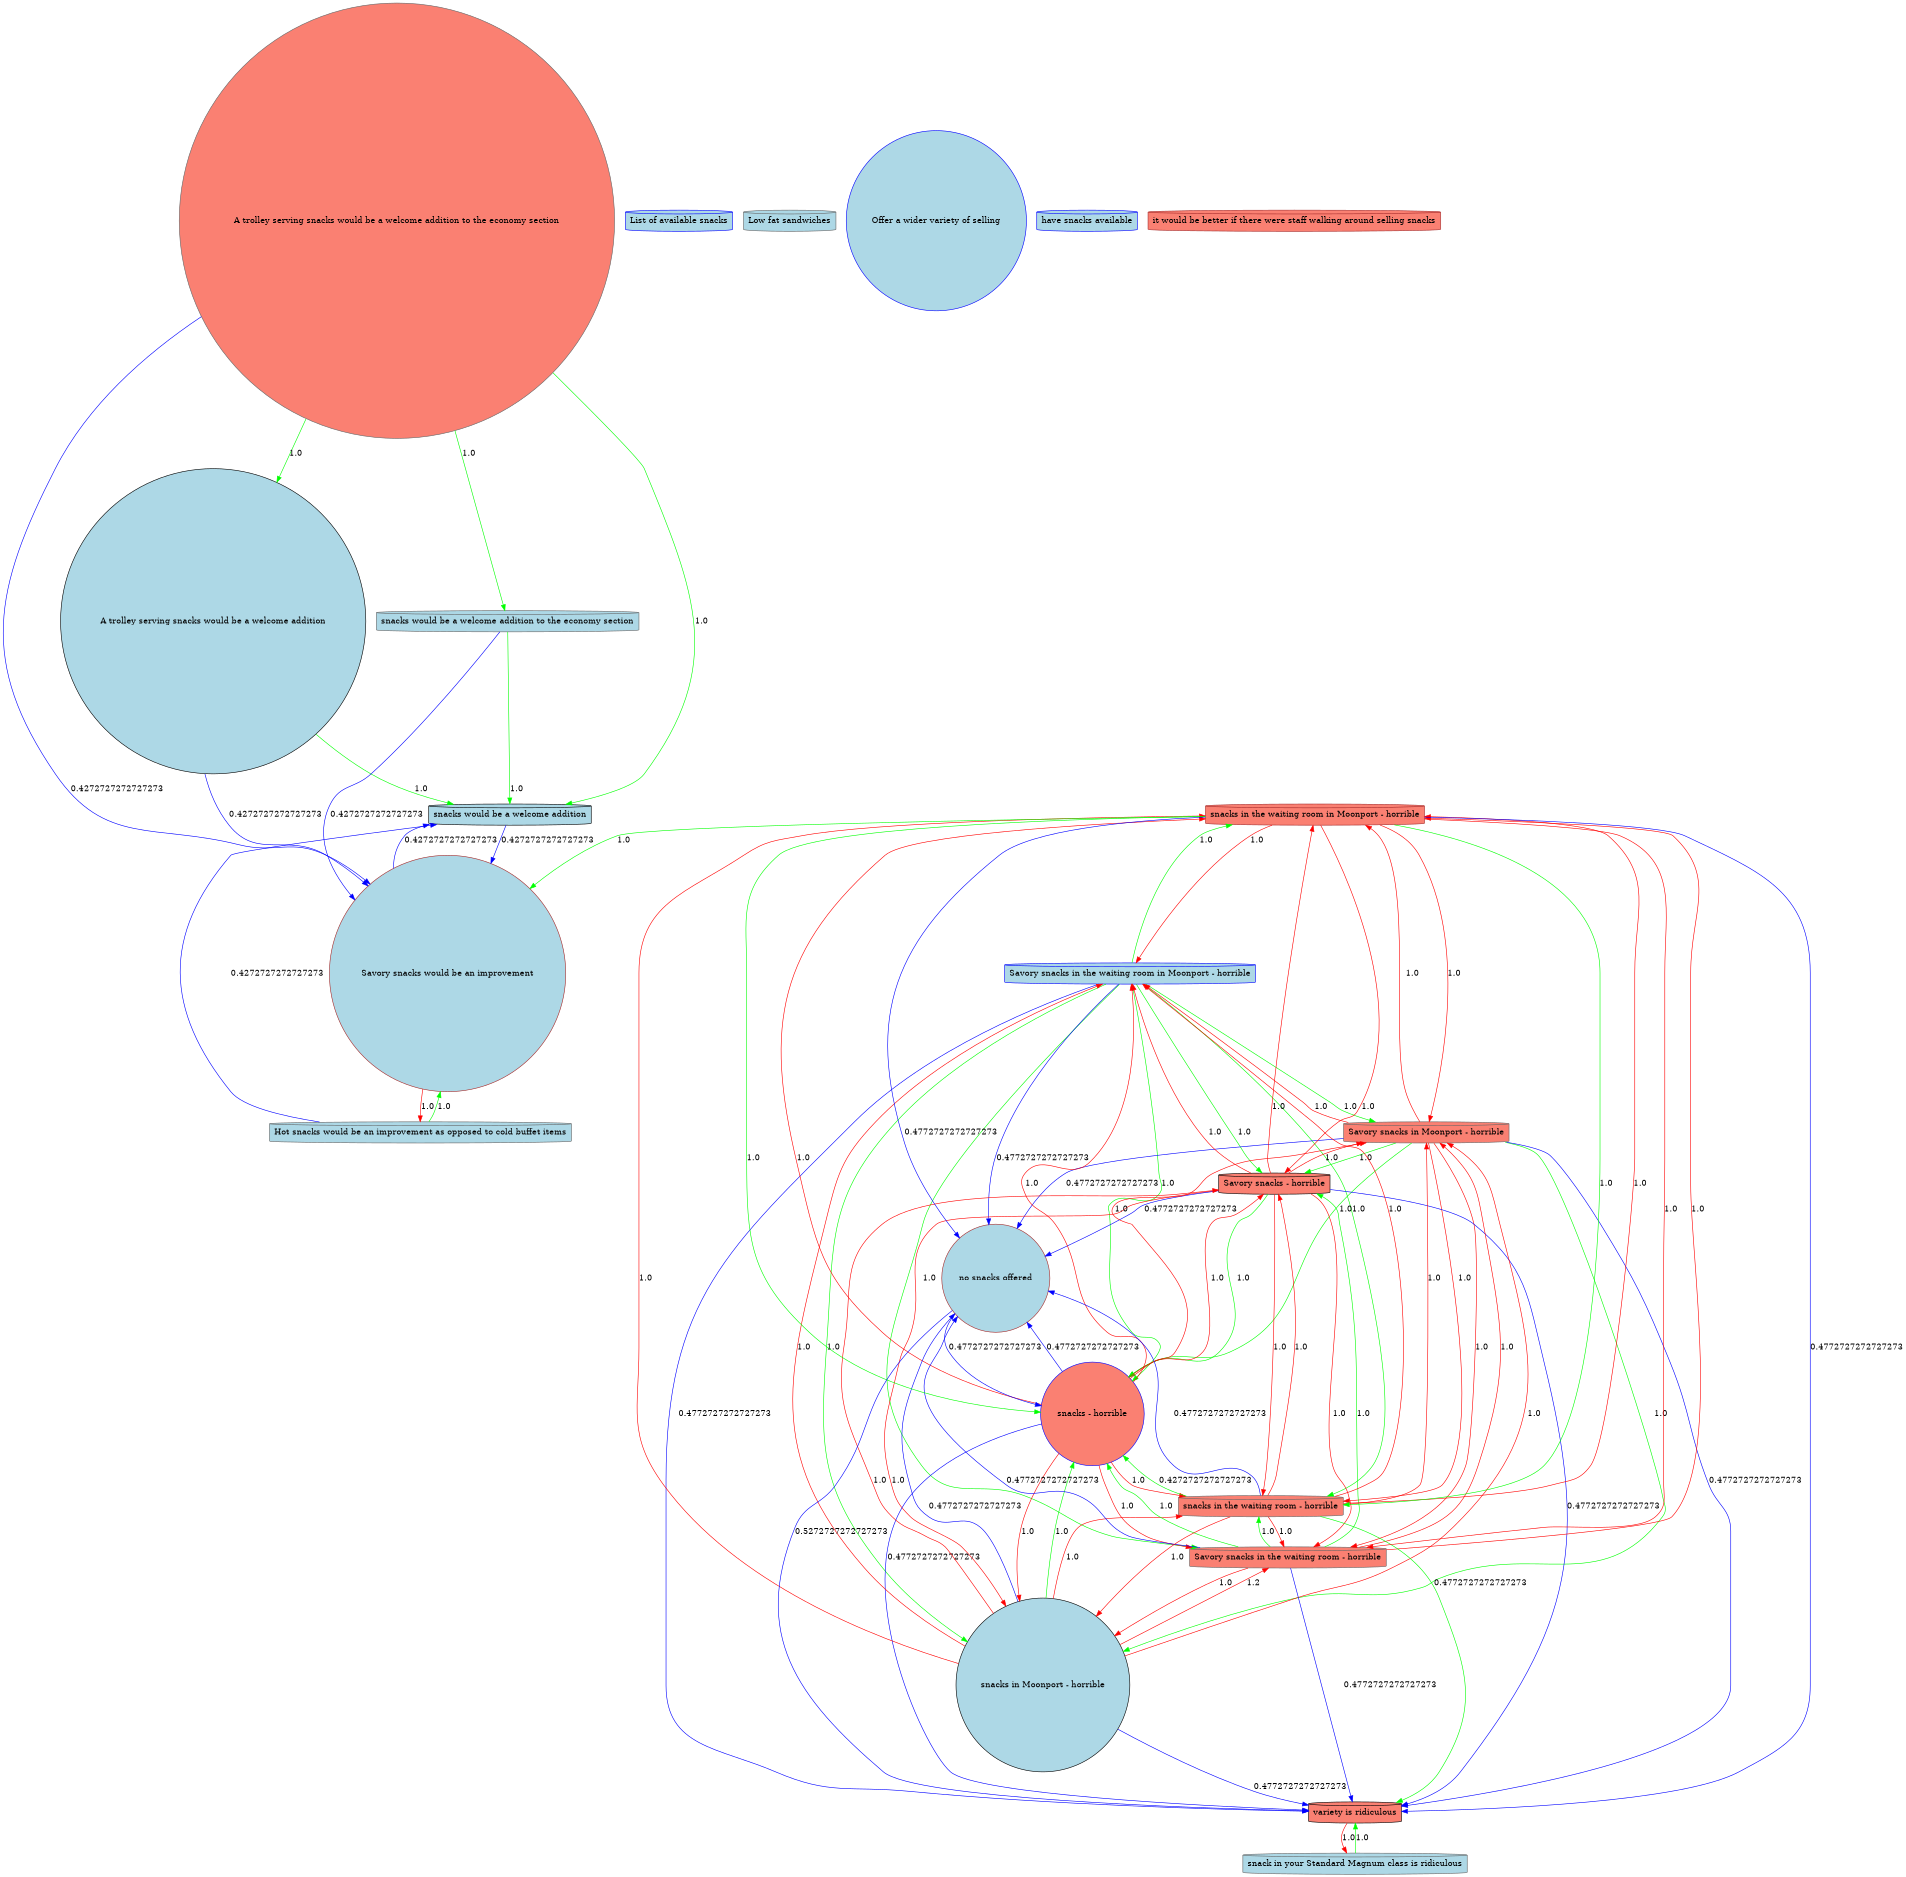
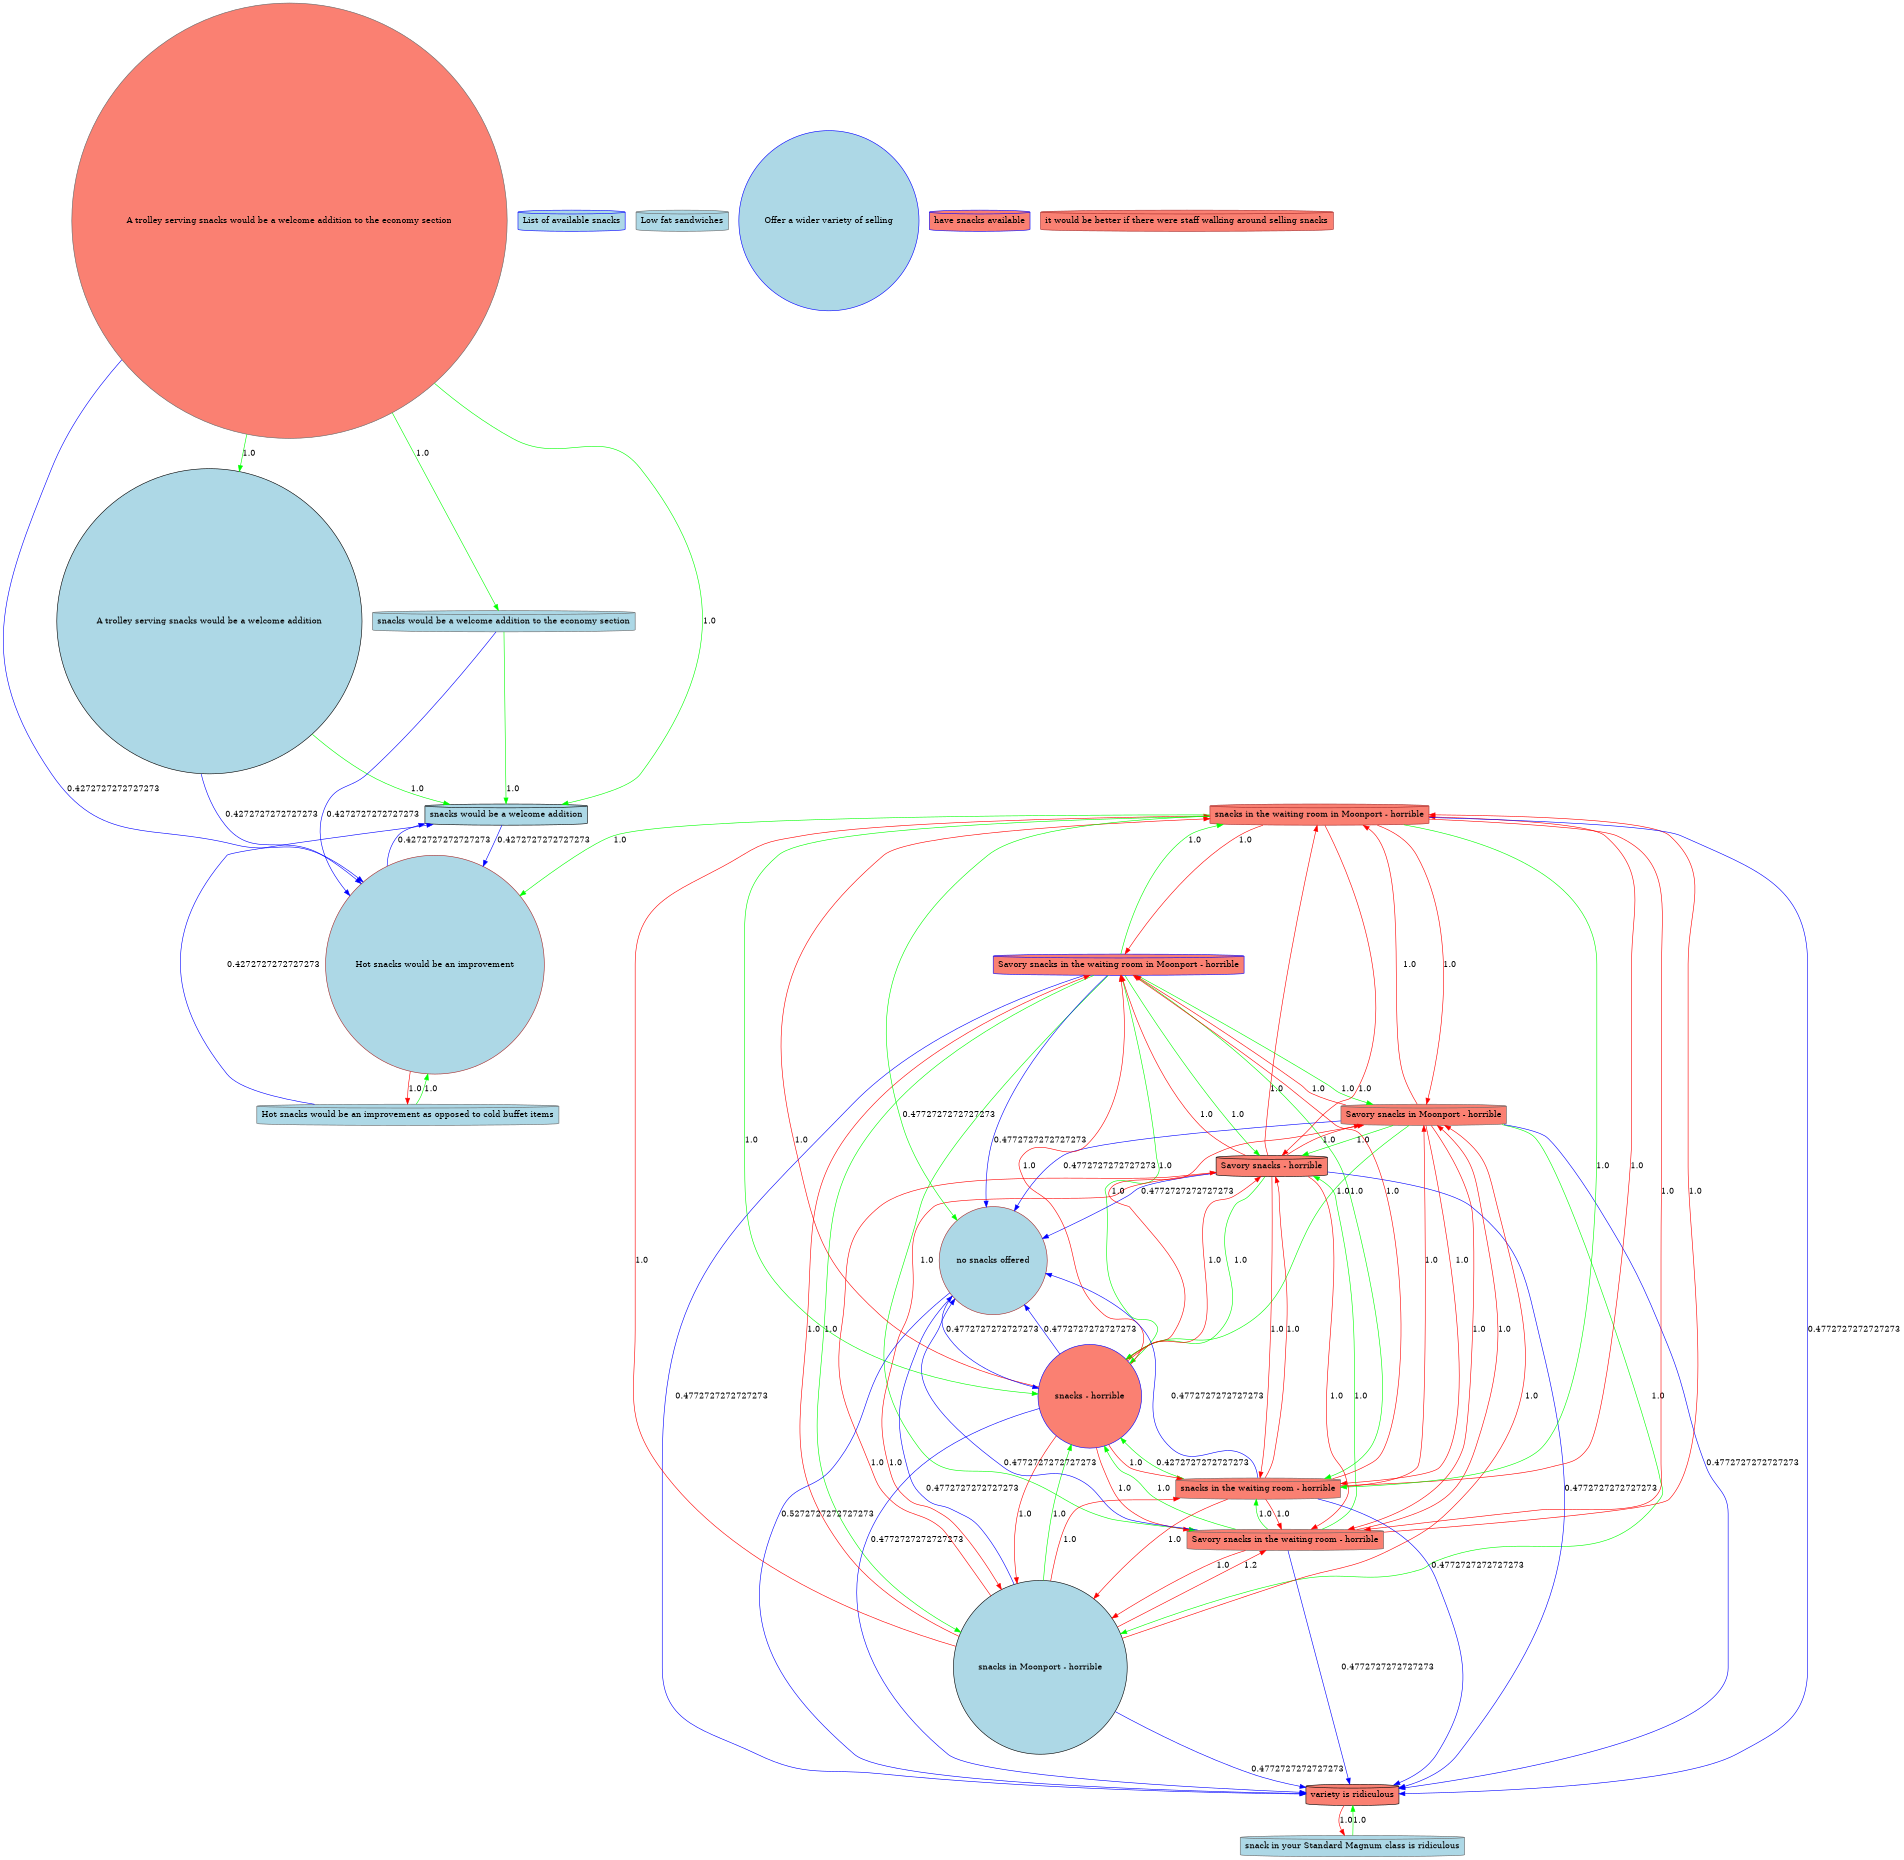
(1087, 221) -> (980, 221)
(923, 935) -> (924, 920)
(448, 973) -> (435, 965)
(1130, 973) -> (1119, 965)
(1453, 1636) -> (1451, 1619)
